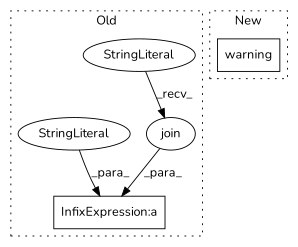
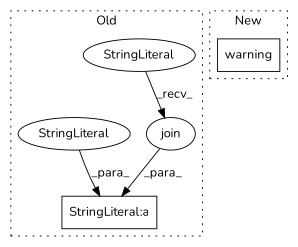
(109, 212) -> (109, 212)
